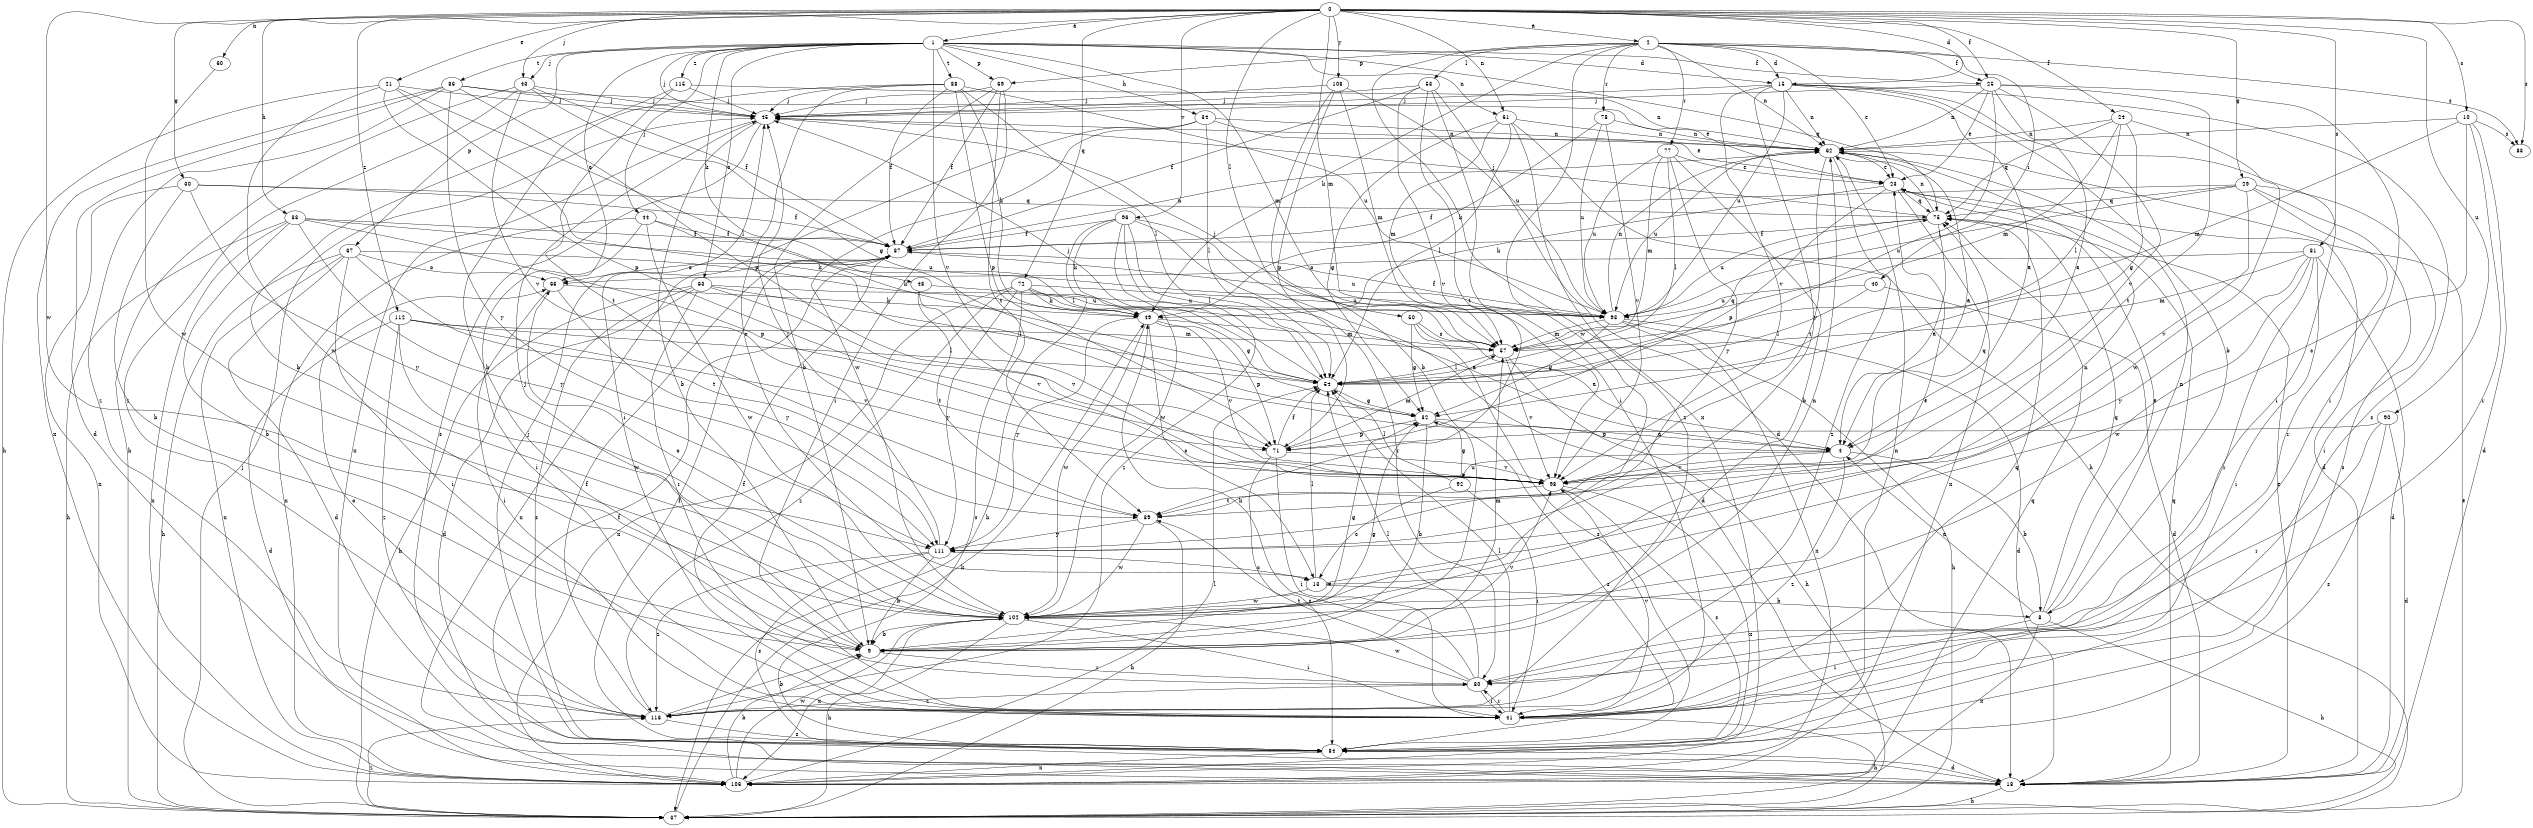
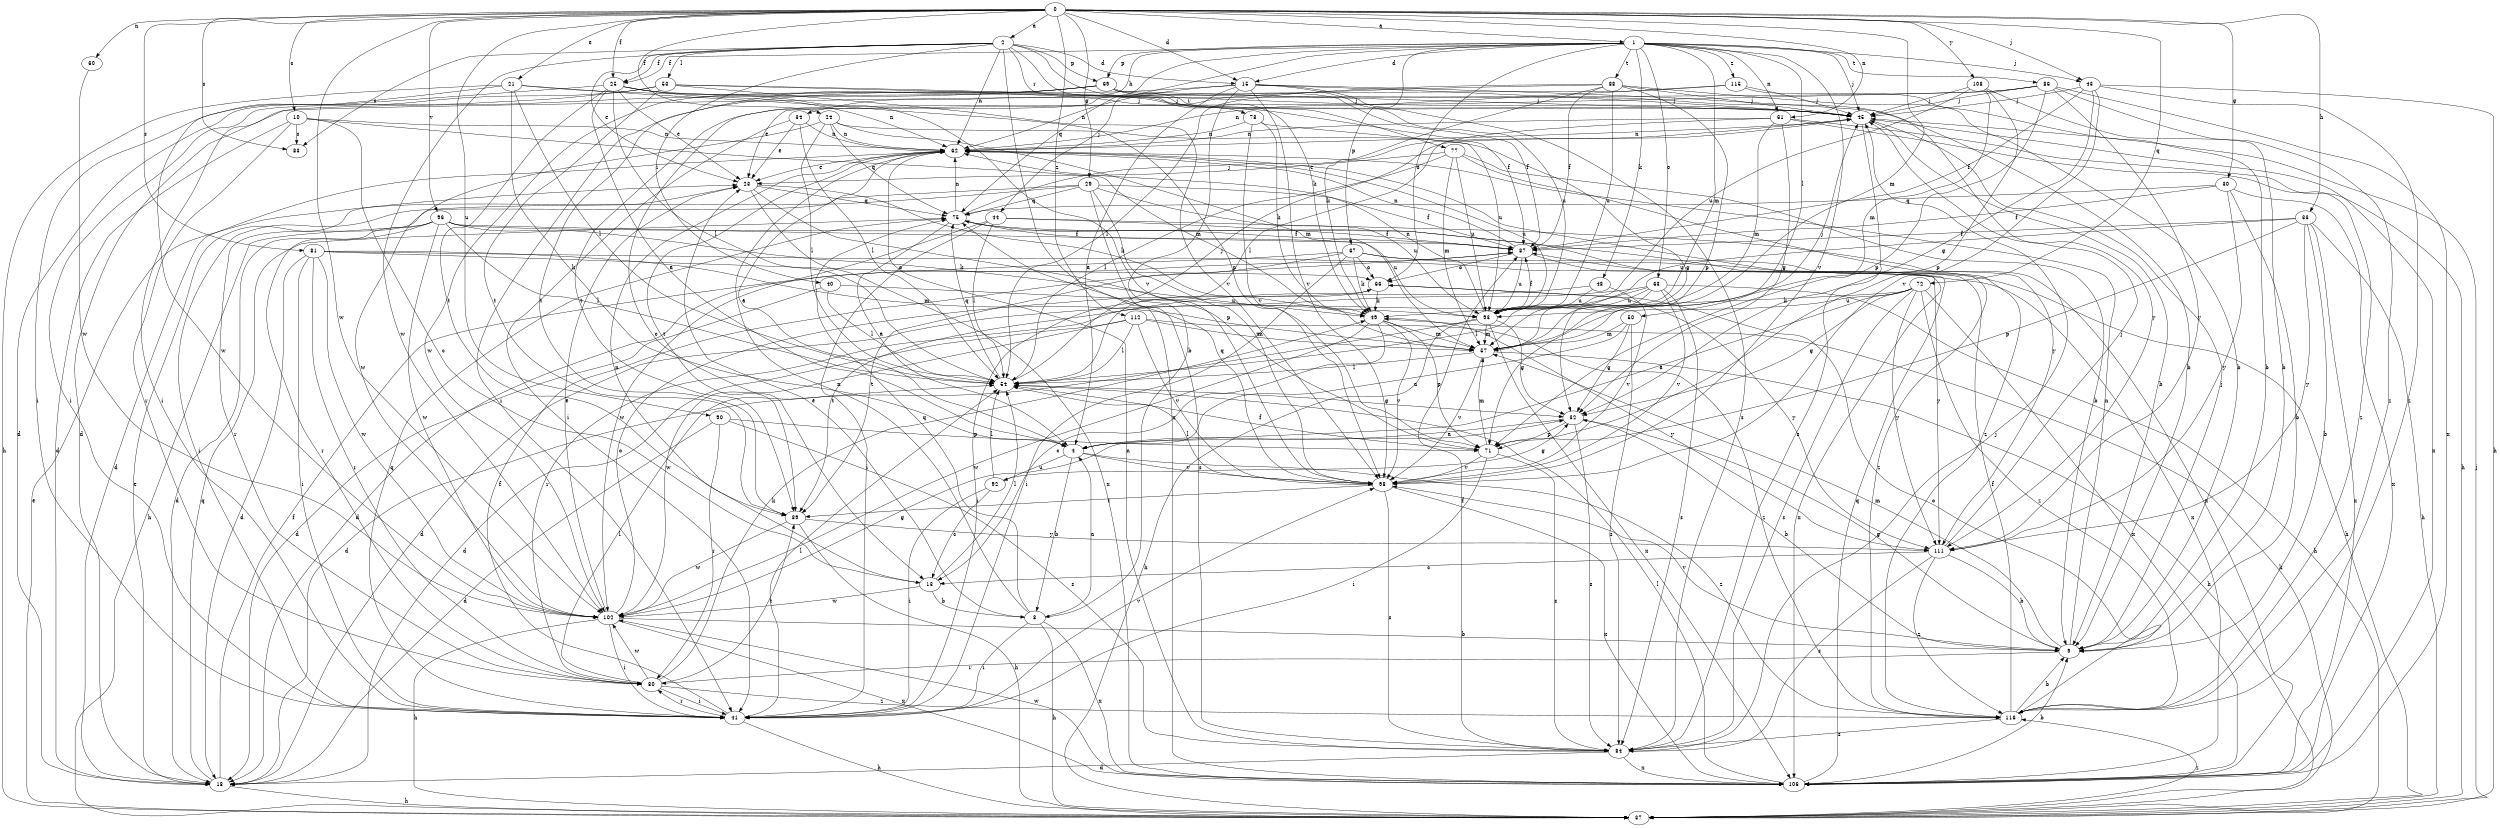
(1235, 194) -> (1802, 167)
(812, 286) -> (554, 159)
(1441, 334) -> (1610, 334)
none -> (1195, 455)
